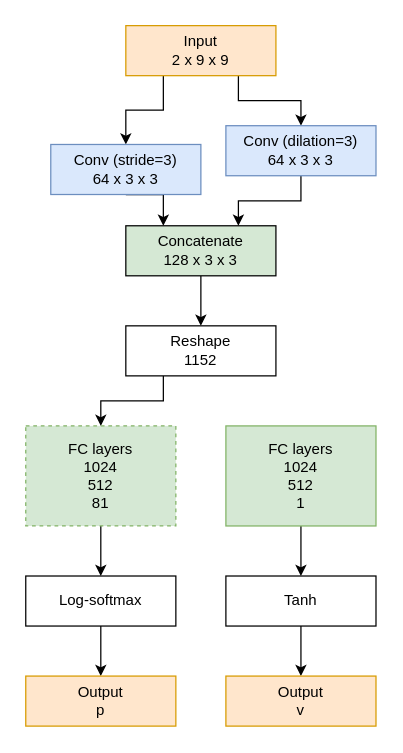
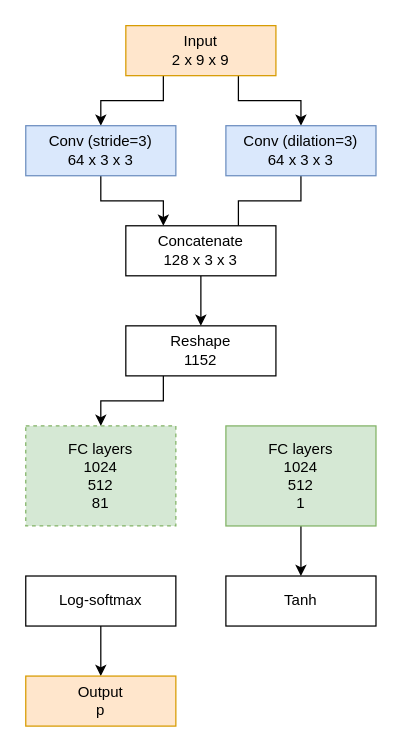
(126, 169) -> (101, 151)
(238, 216) -> (238, 219)
(201, 251) -> (201, 251)
(101, 547) -> none
(301, 647) -> none
(301, 701) -> none
